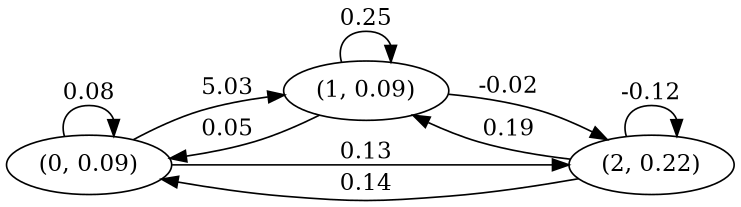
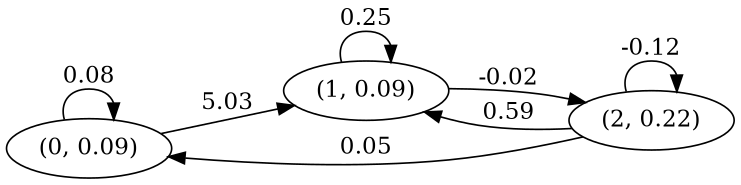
(509, 129) -> (509, 113)
(255, 142) -> none
(362, 165) -> none
(366, 184) -> (366, 148)
